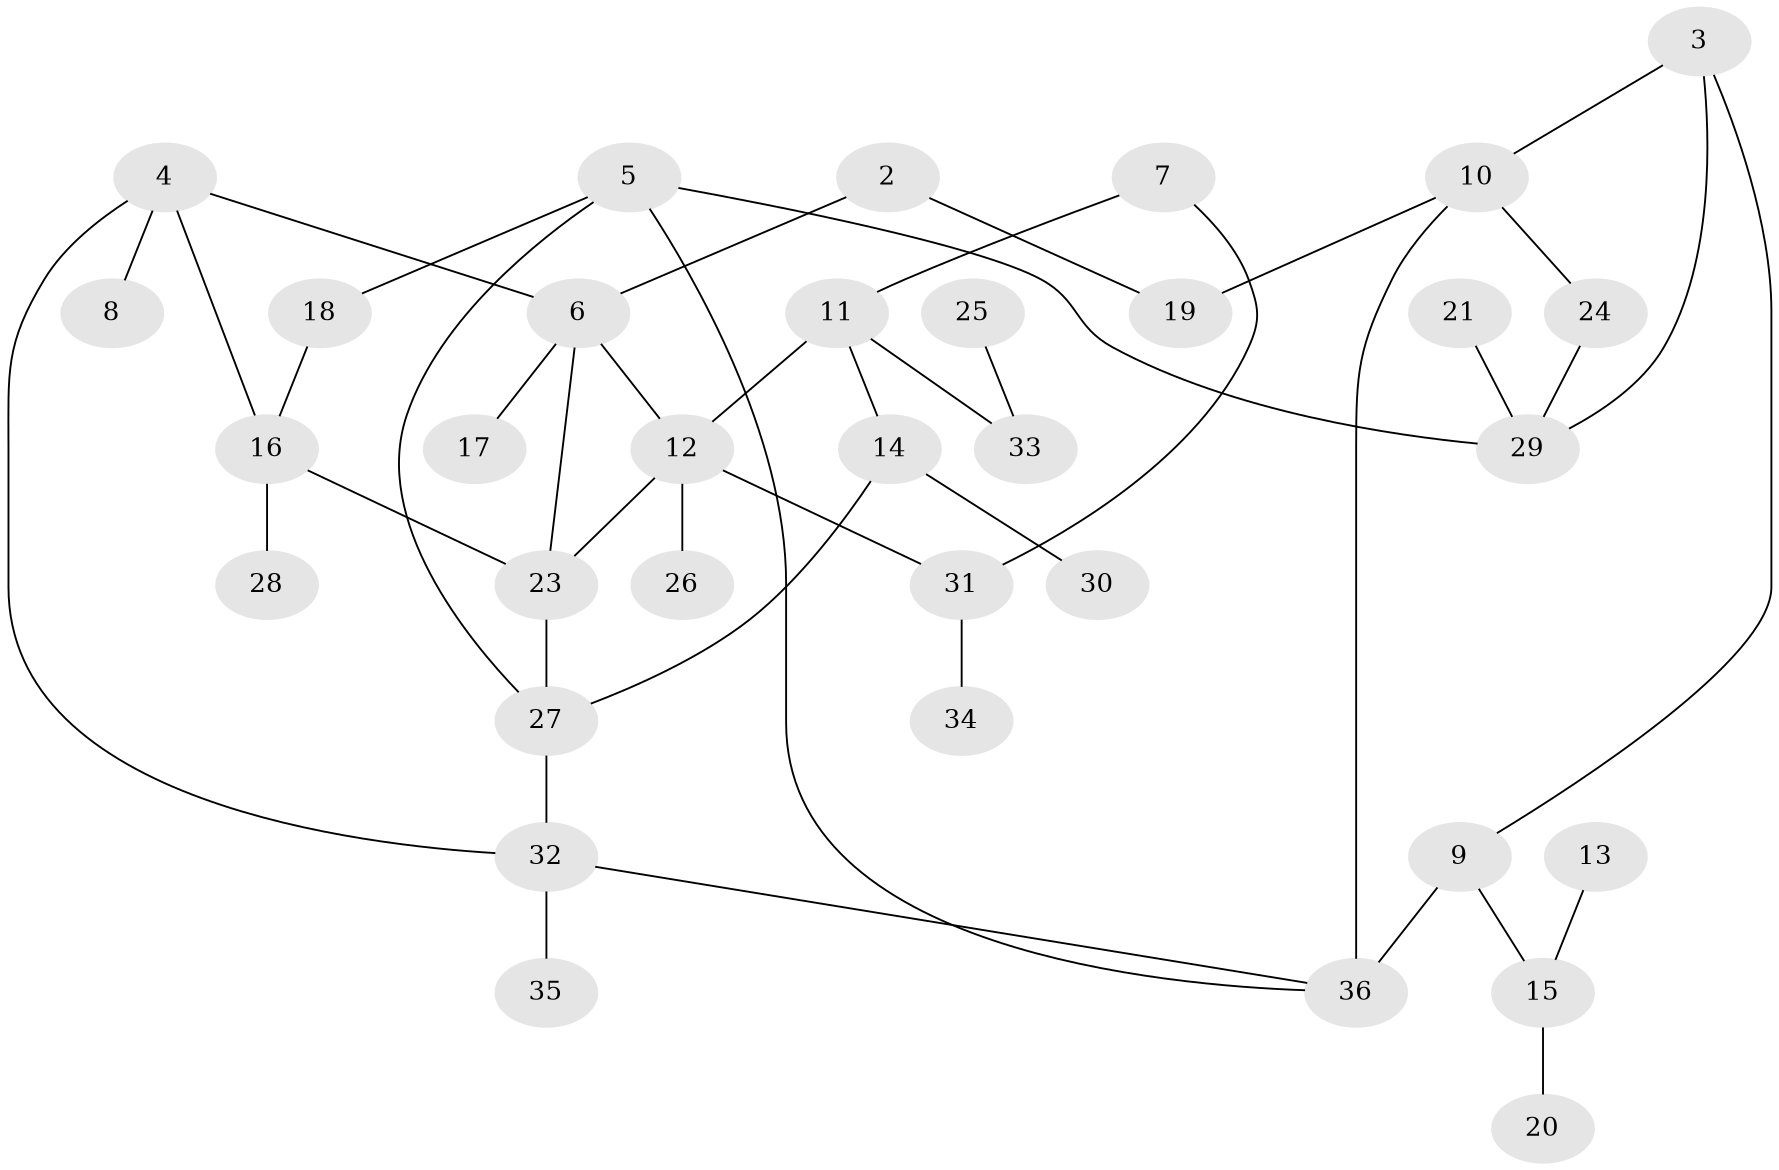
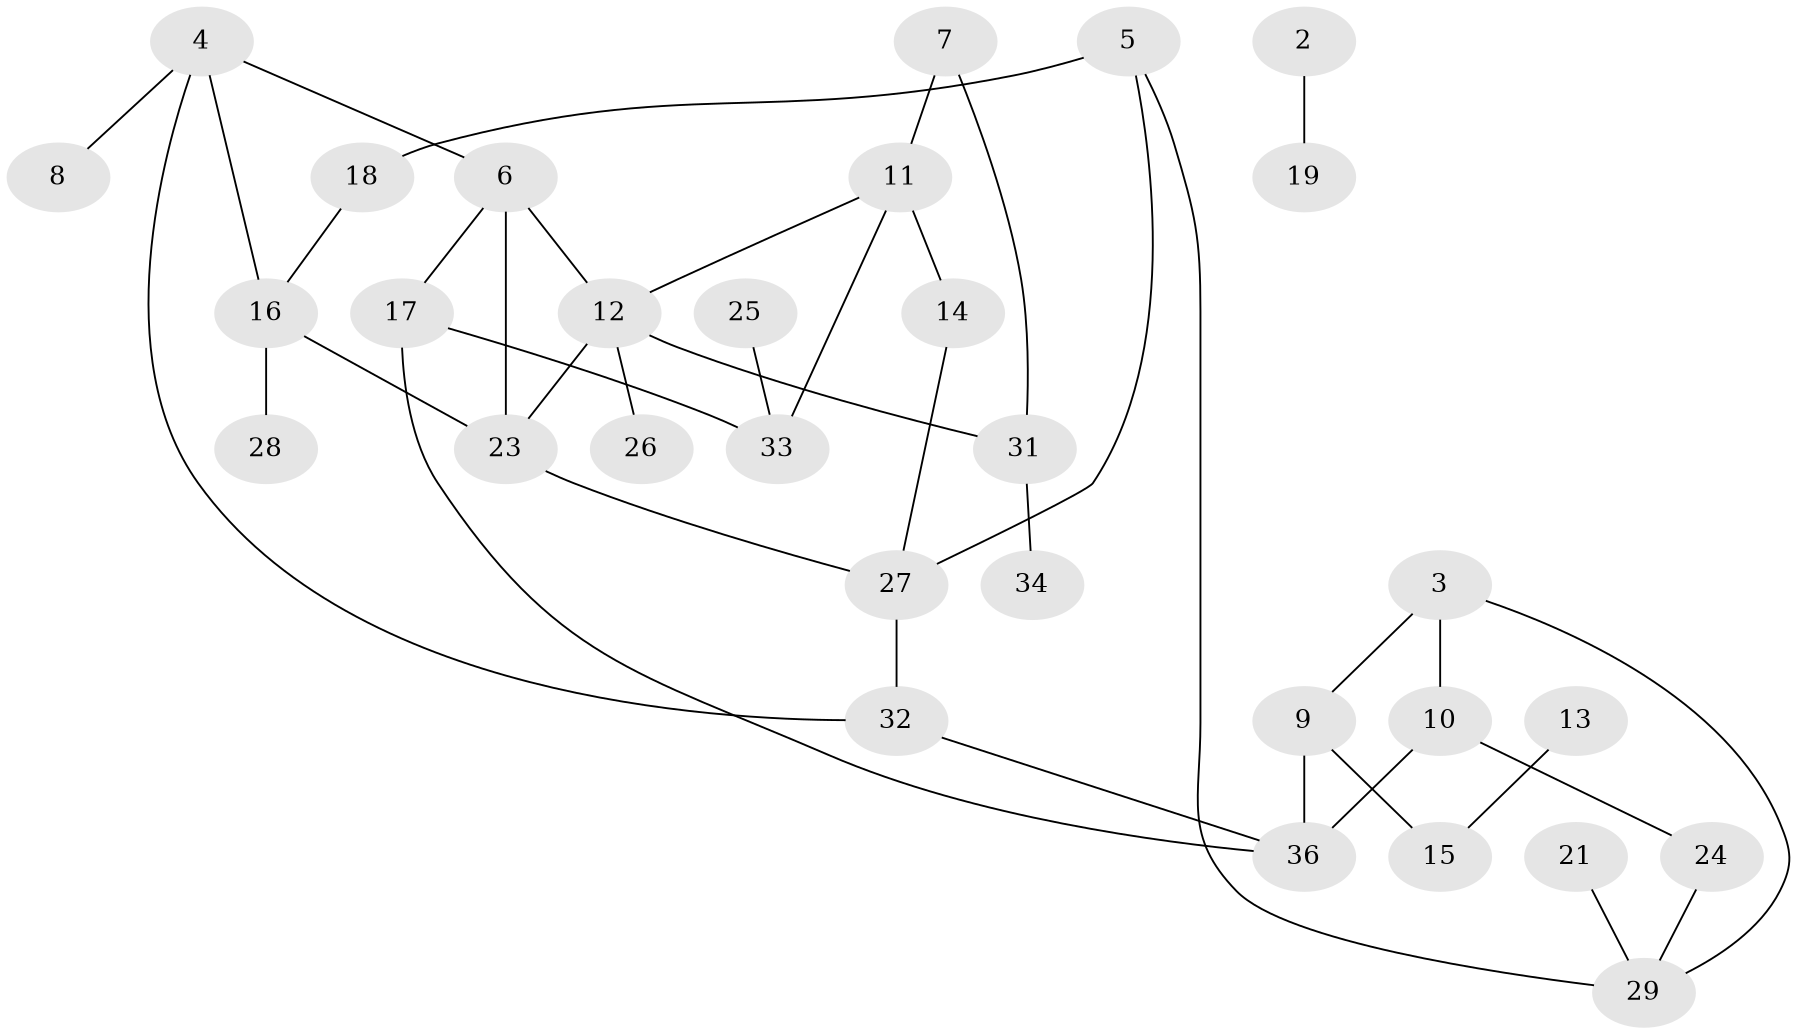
(733, 245) -> none
(1329, 245) -> none
none -> (594, 374)
(1098, 585) -> none
(796, 769) -> (692, 697)
(546, 993) -> none
(1543, 1129) -> none
